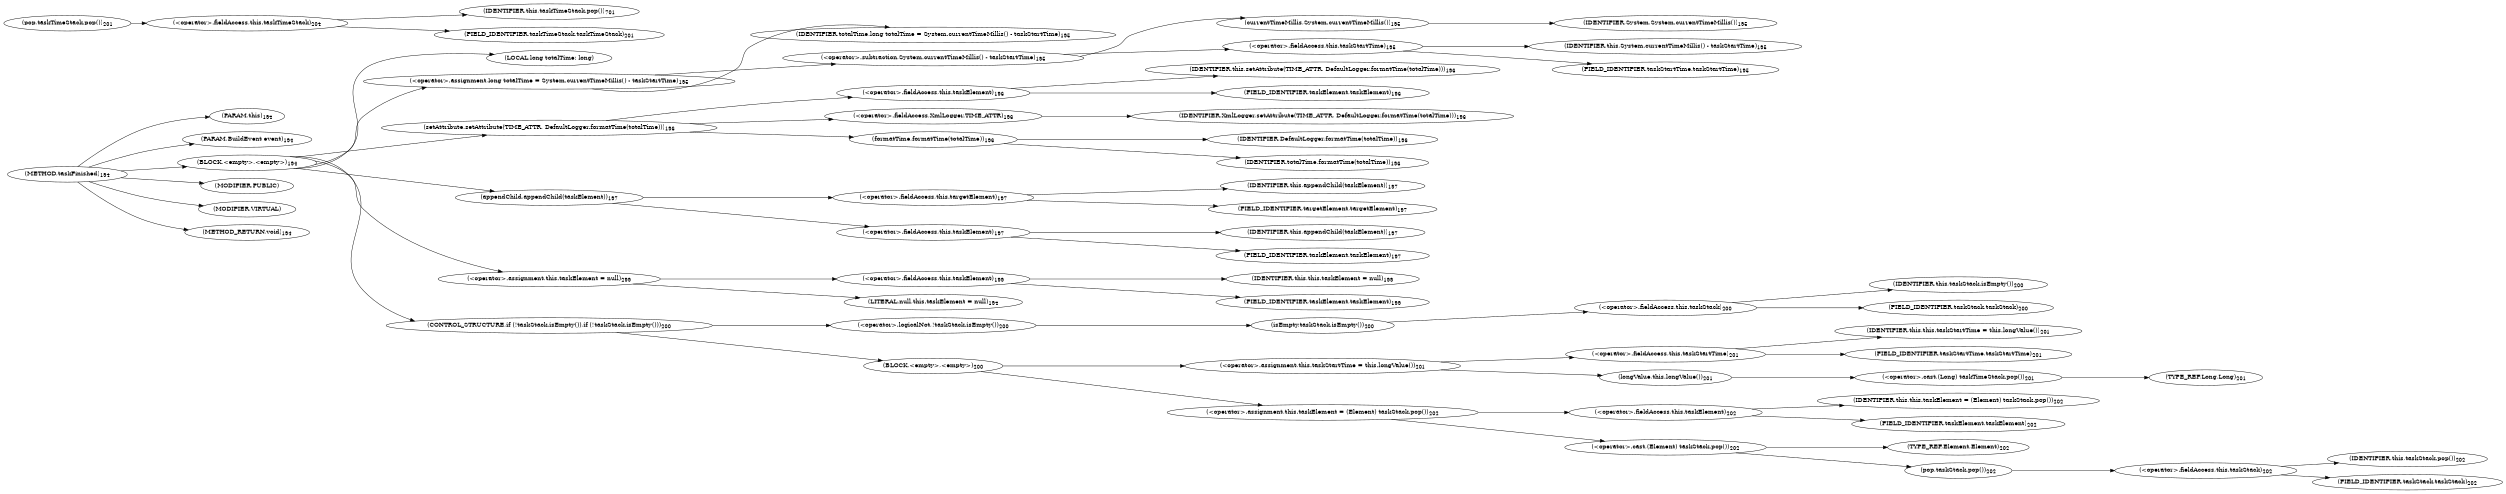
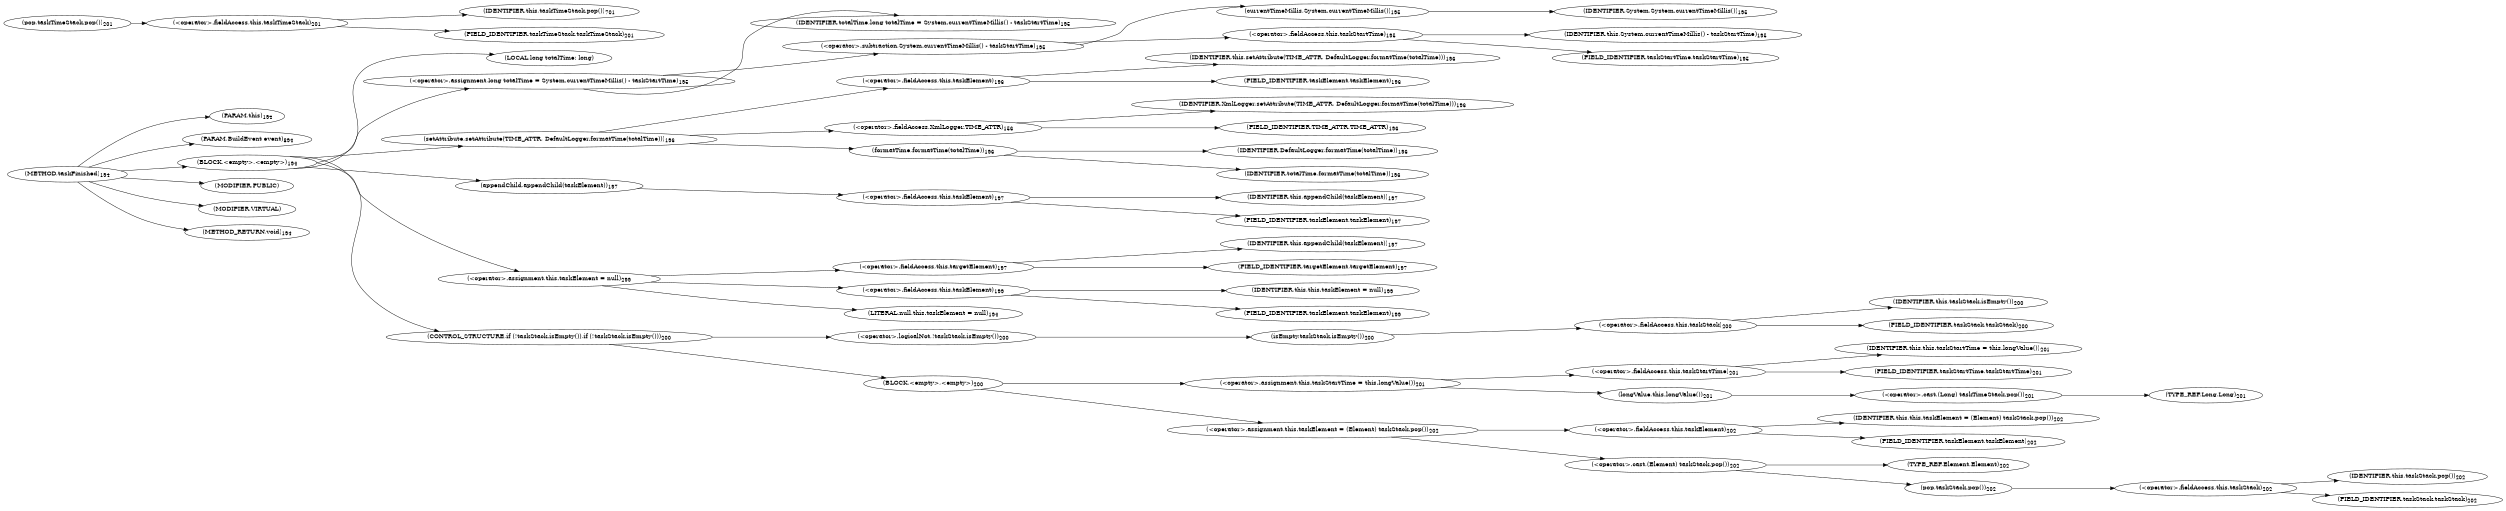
(316, 23) -> (316, 23)
(1008, 116) -> (1008, 127)
none -> (1323, 128)
(288, 139) -> (288, 139)
(736, 198) -> (743, 273)
